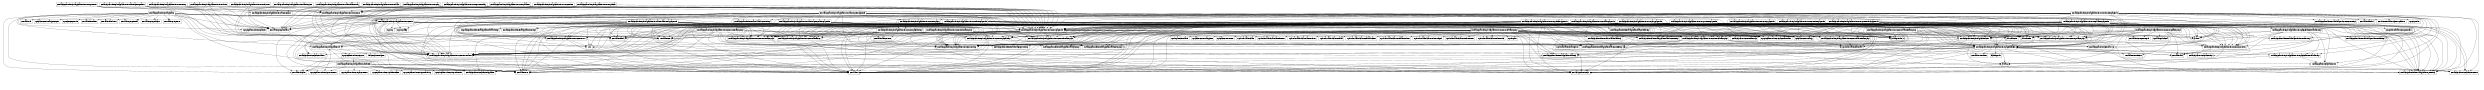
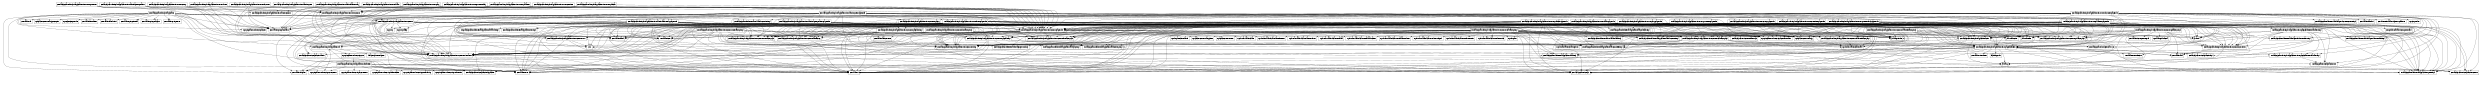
(2418, 73) -> (2418, 73)
